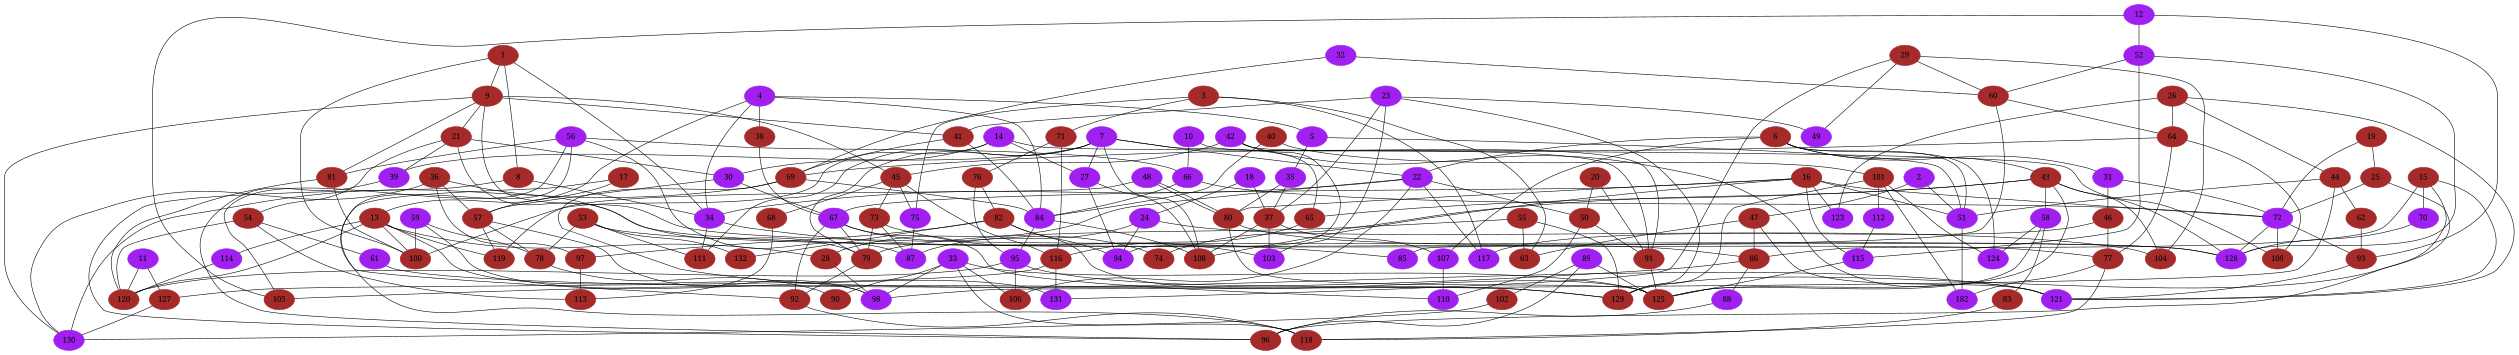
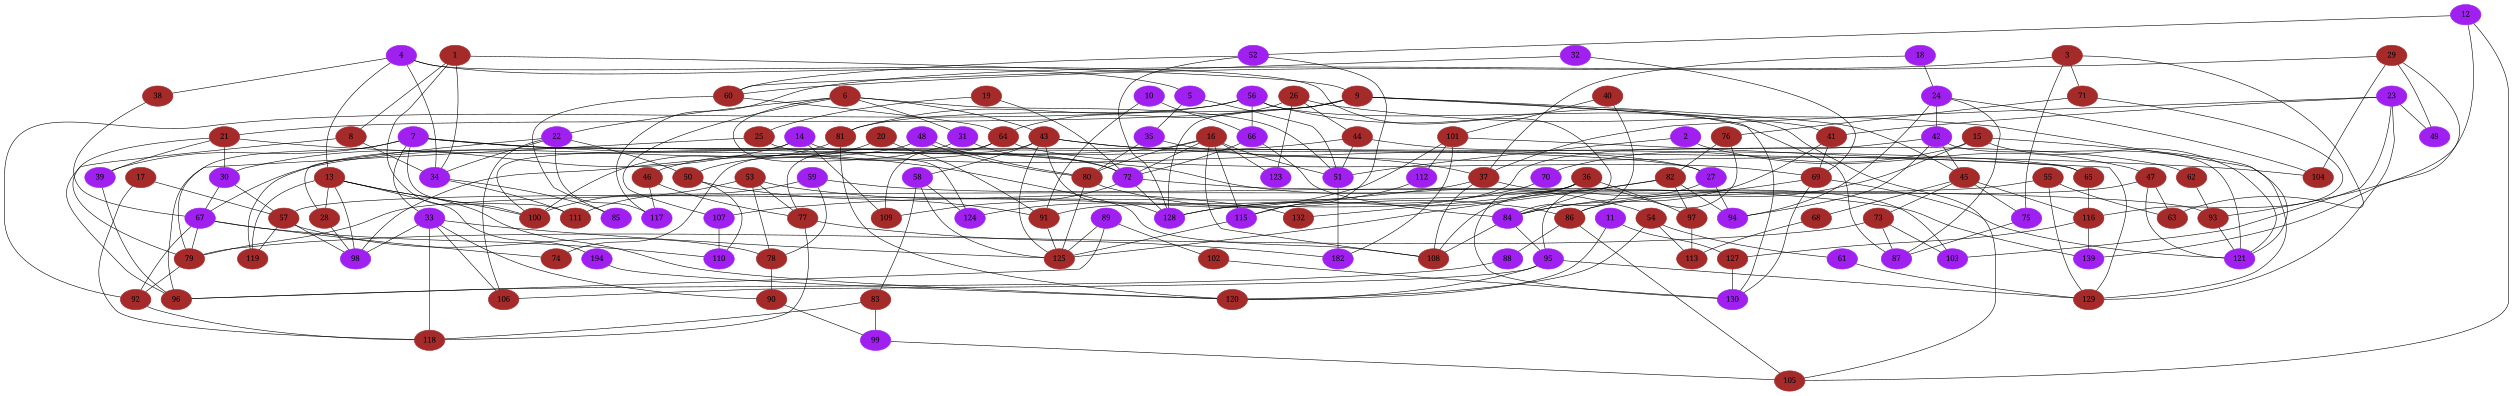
none -> (1937, 118)
(1259, 158) -> (394, 182)
(227, 259) -> (597, 259)
(1056, 300) -> (2089, 259)
none -> (876, 340)
